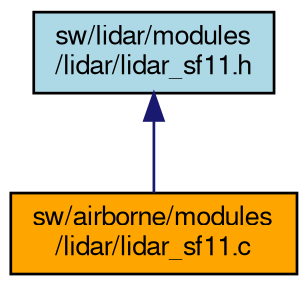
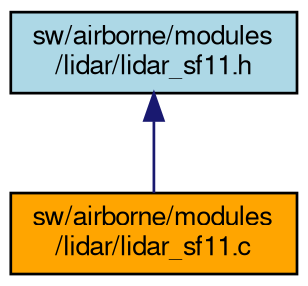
(154, 53) -> (154, 53)
